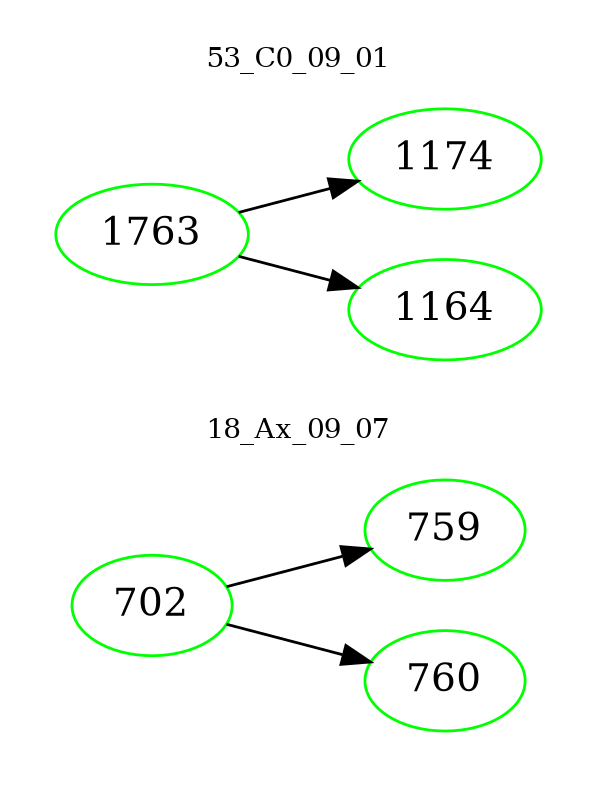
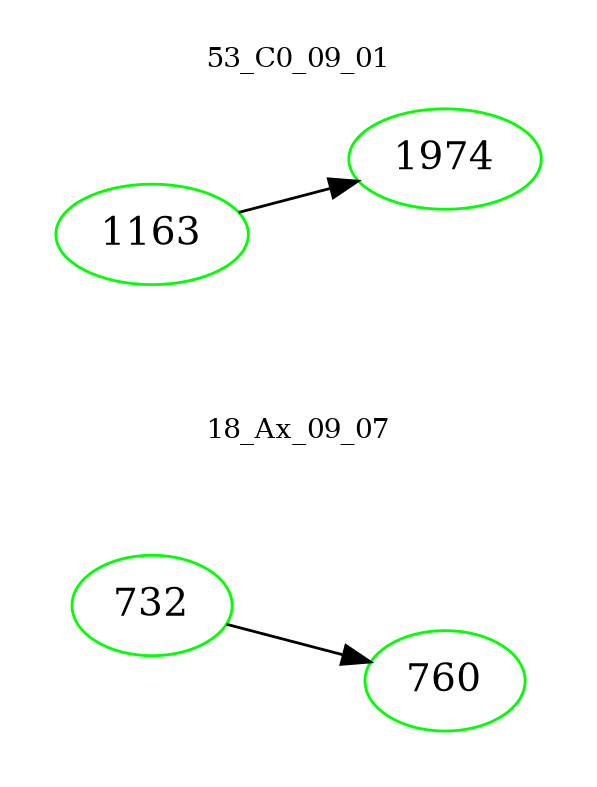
(445, 159) -> (445, 159)
(152, 234) -> (152, 234)
(445, 310) -> none
(445, 530) -> none
(152, 605) -> (152, 605)
